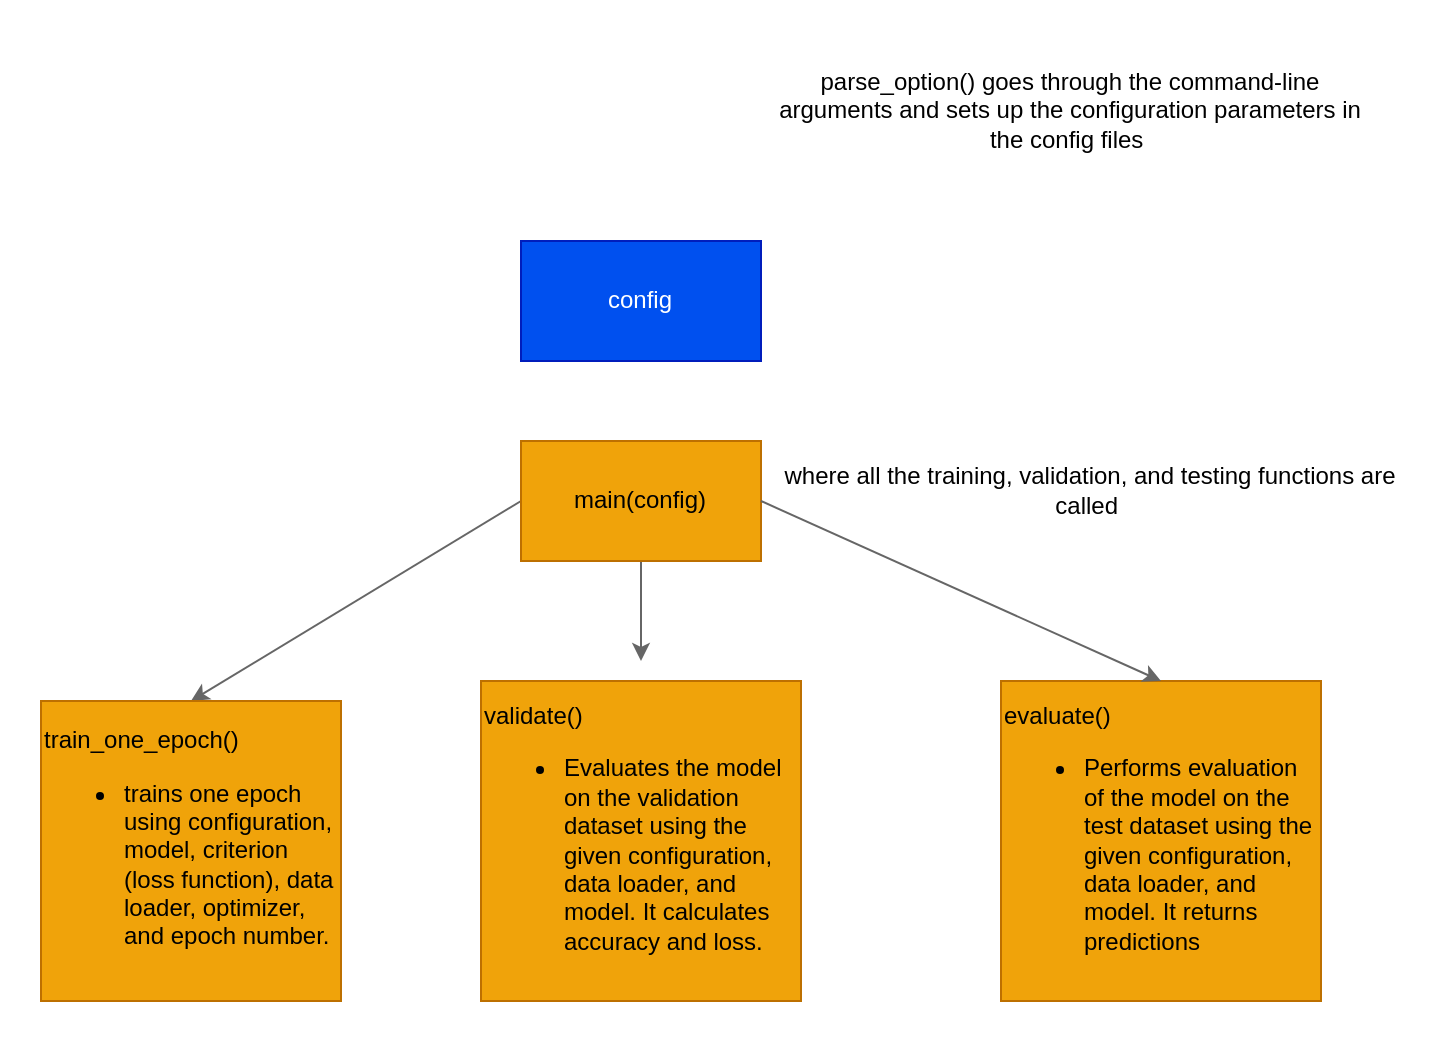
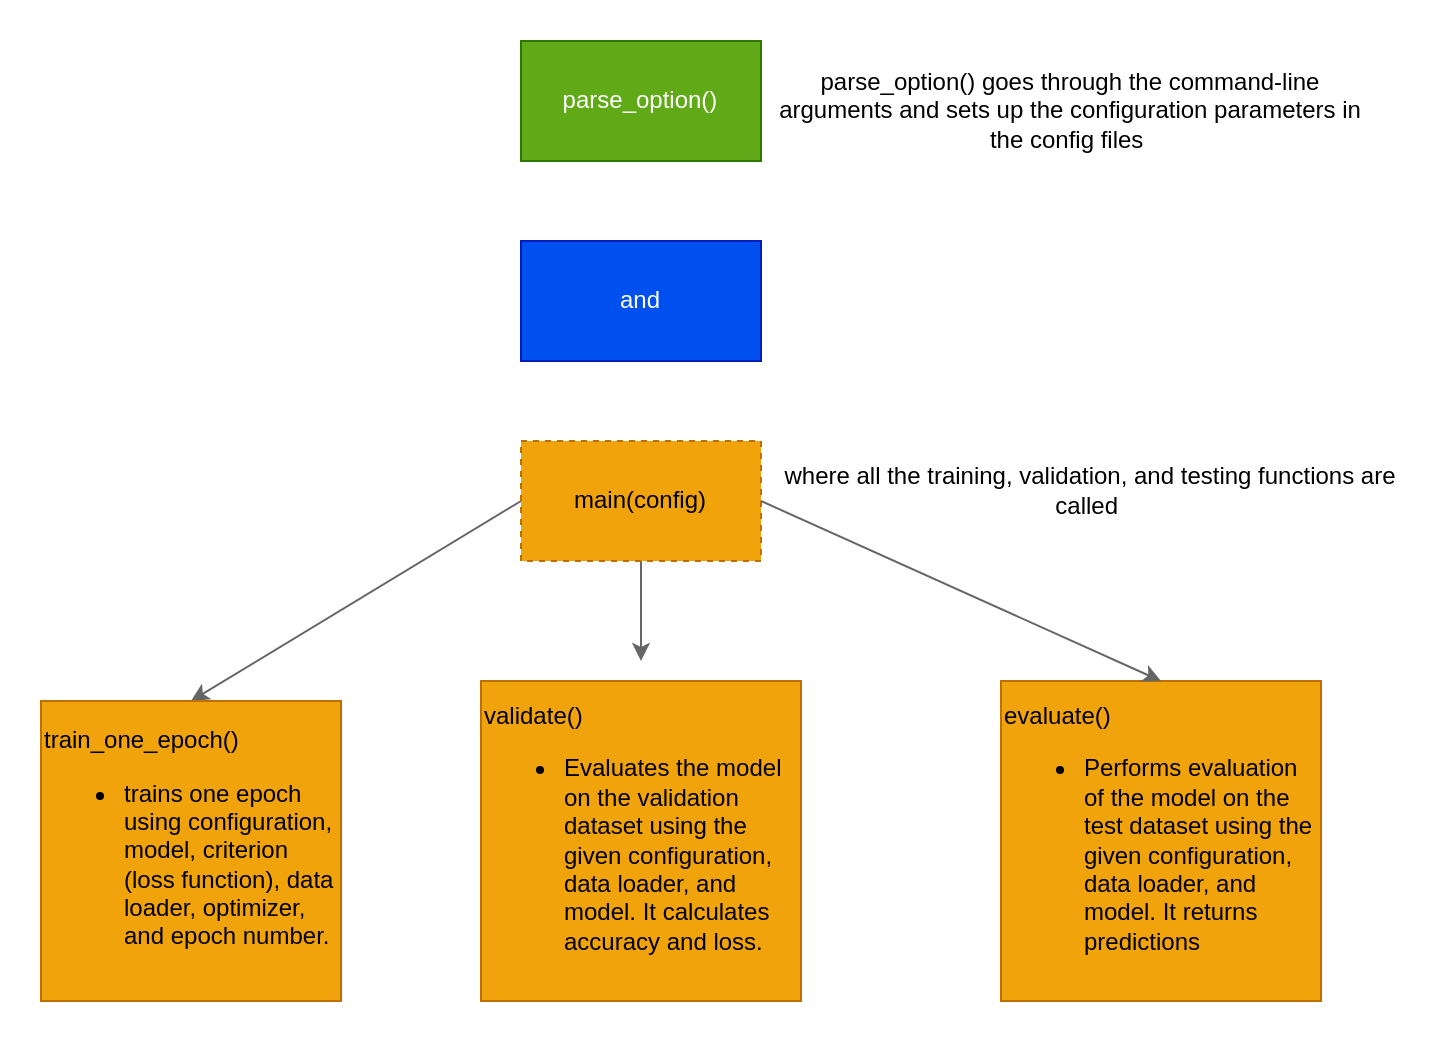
none -> (641, 101)
(641, 301) -> (641, 301)
(641, 501) -> (641, 501)
